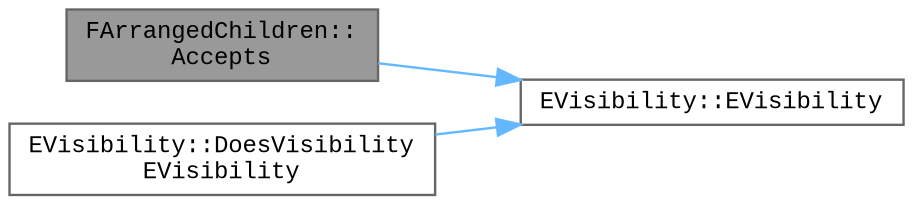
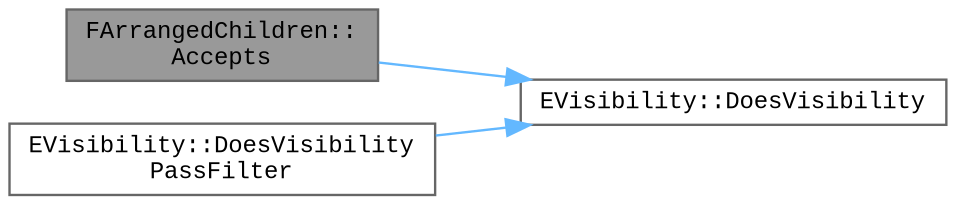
(712, 102) -> (734, 102)
(222, 159) -> (222, 159)
